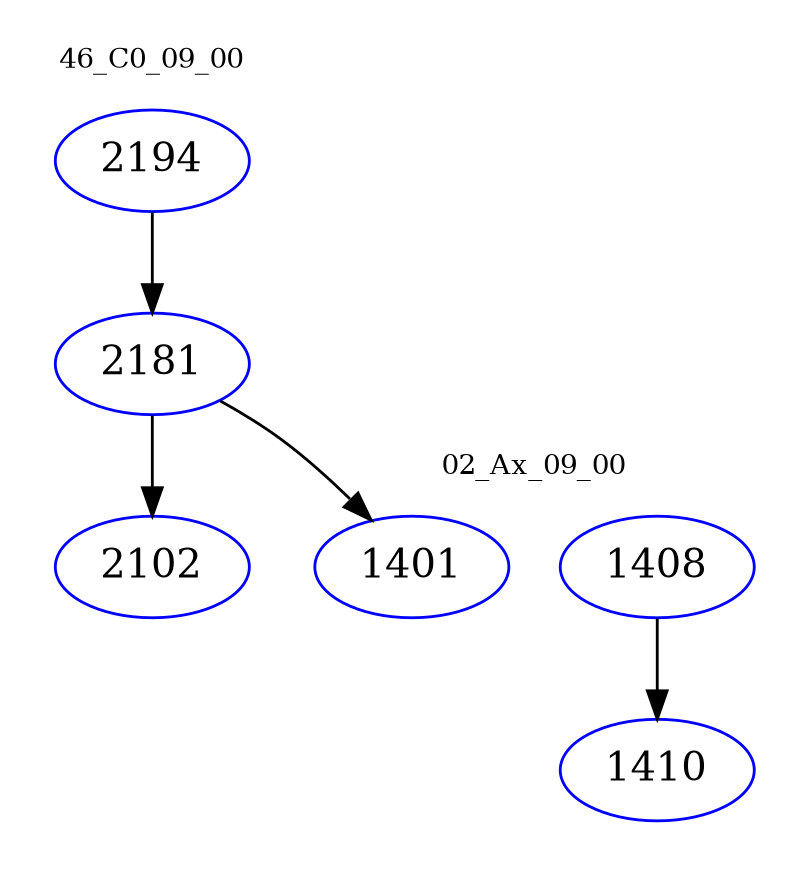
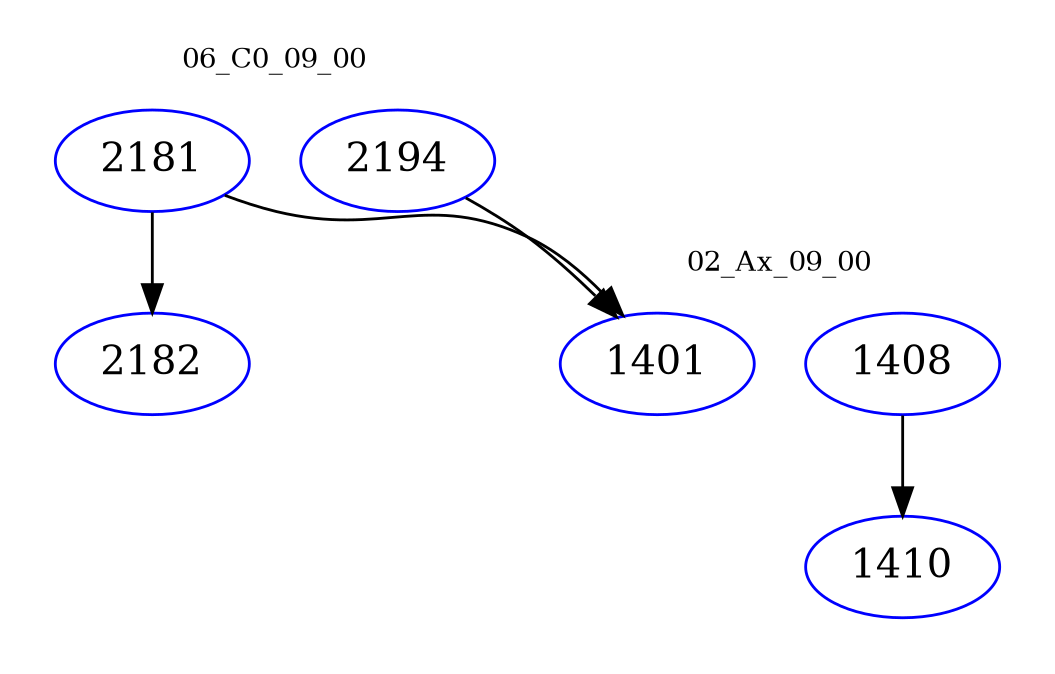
(152, 61) -> (275, 61)
(152, 249) -> (534, 242)
(152, 567) -> (152, 364)
